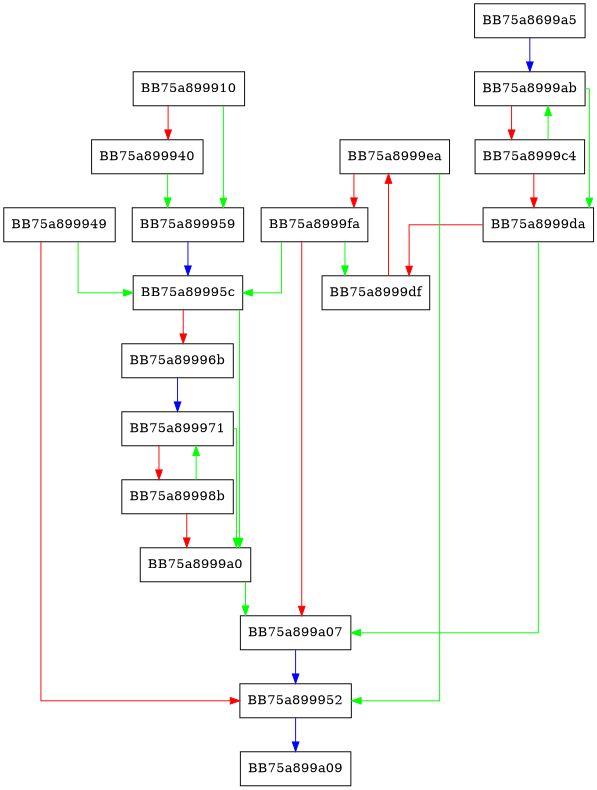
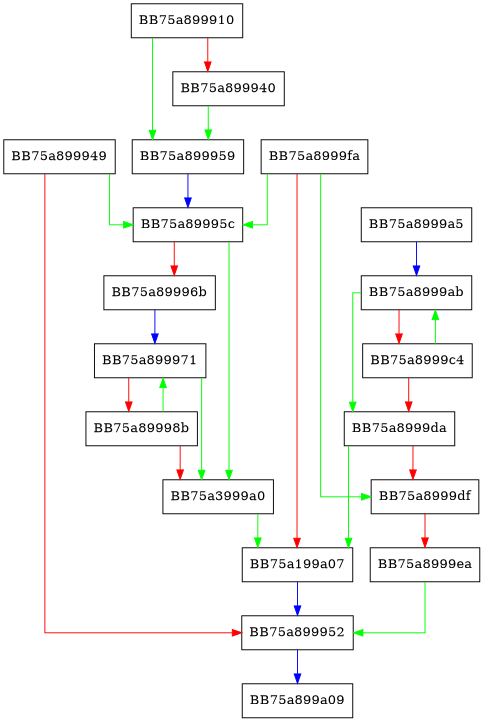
(530, 21) -> (416, 225)
(354, 186) -> none
(196, 565) -> (218, 497)
(296, 633) -> (298, 565)
